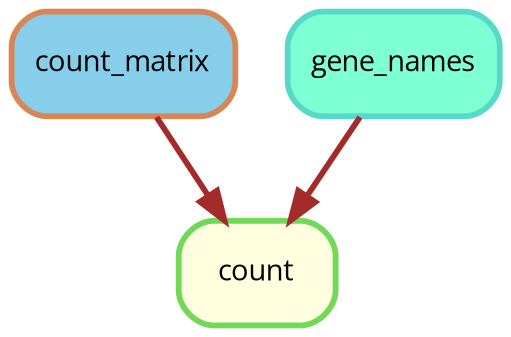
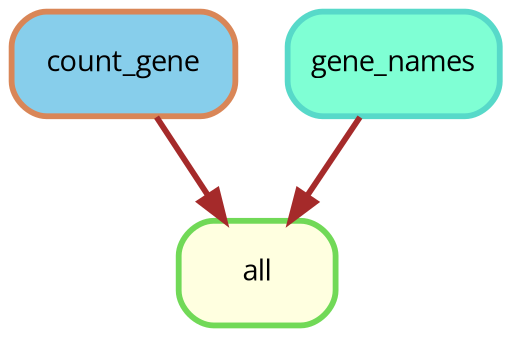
(123, 64) -> (123, 64)
(257, 273) -> (257, 273)
